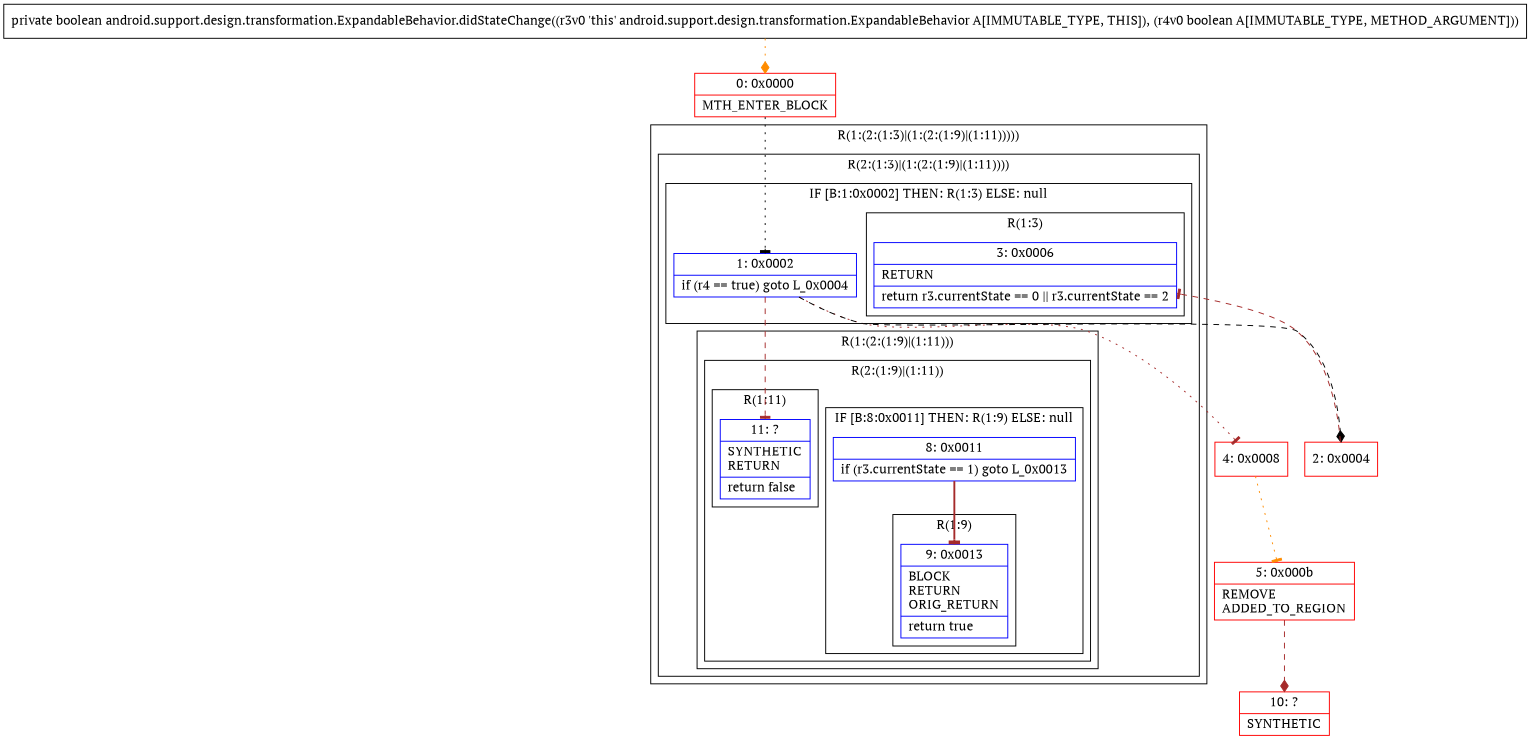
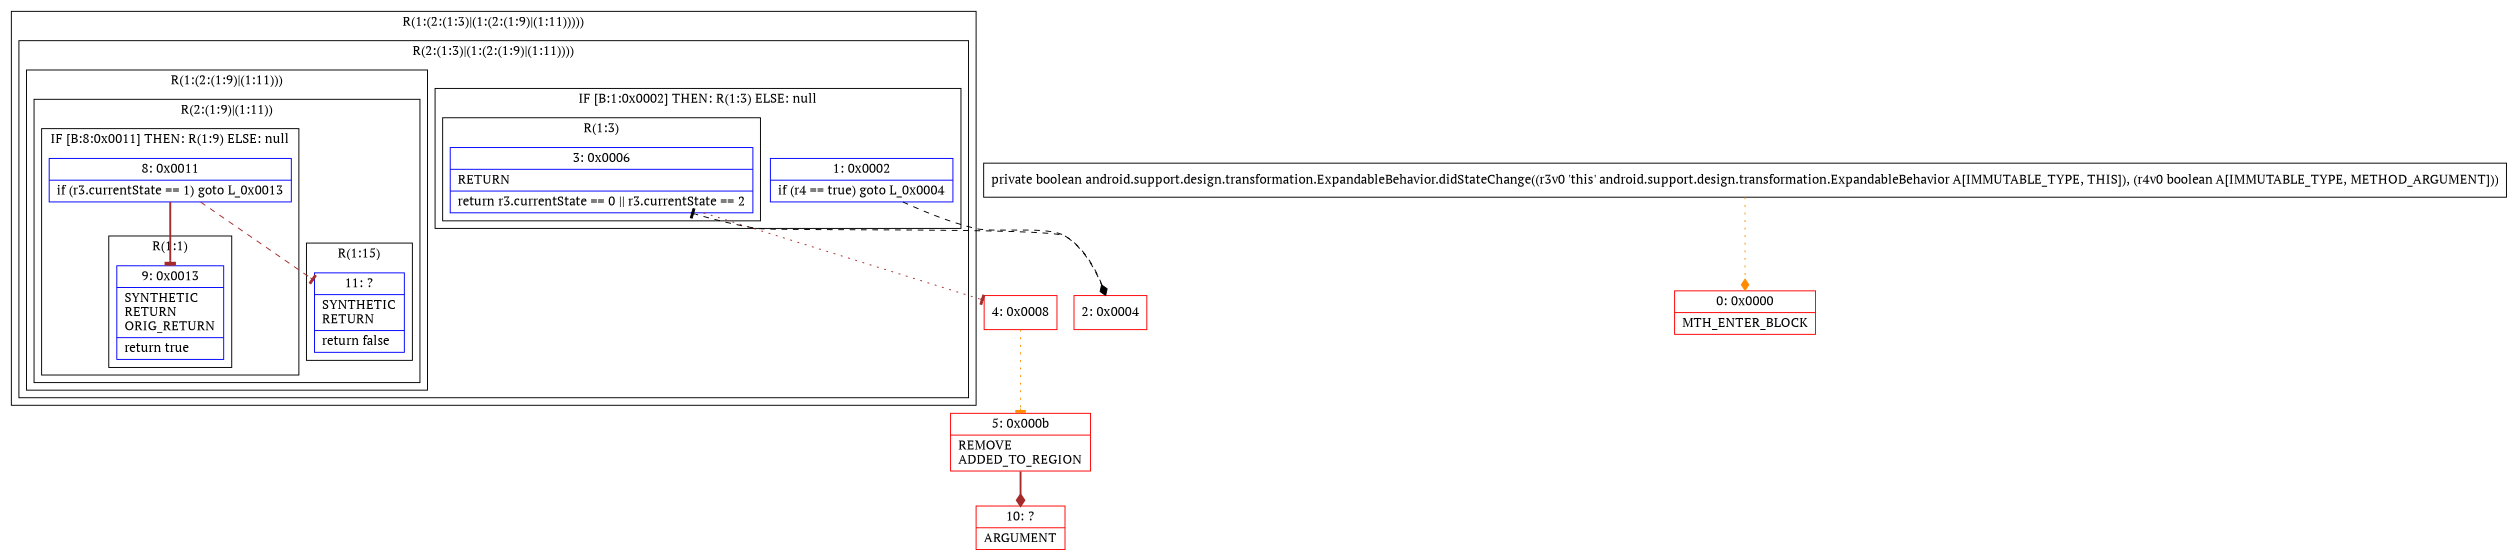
(765, 176) -> none
(1281, 321) -> (916, 230)
(1113, 343) -> (841, 256)
(765, 353) -> (255, 240)
(765, 401) -> (359, 254)
(954, 525) -> (170, 247)
(930, 576) -> (162, 298)
(1284, 650) -> (1021, 483)
(1284, 724) -> (1021, 538)
